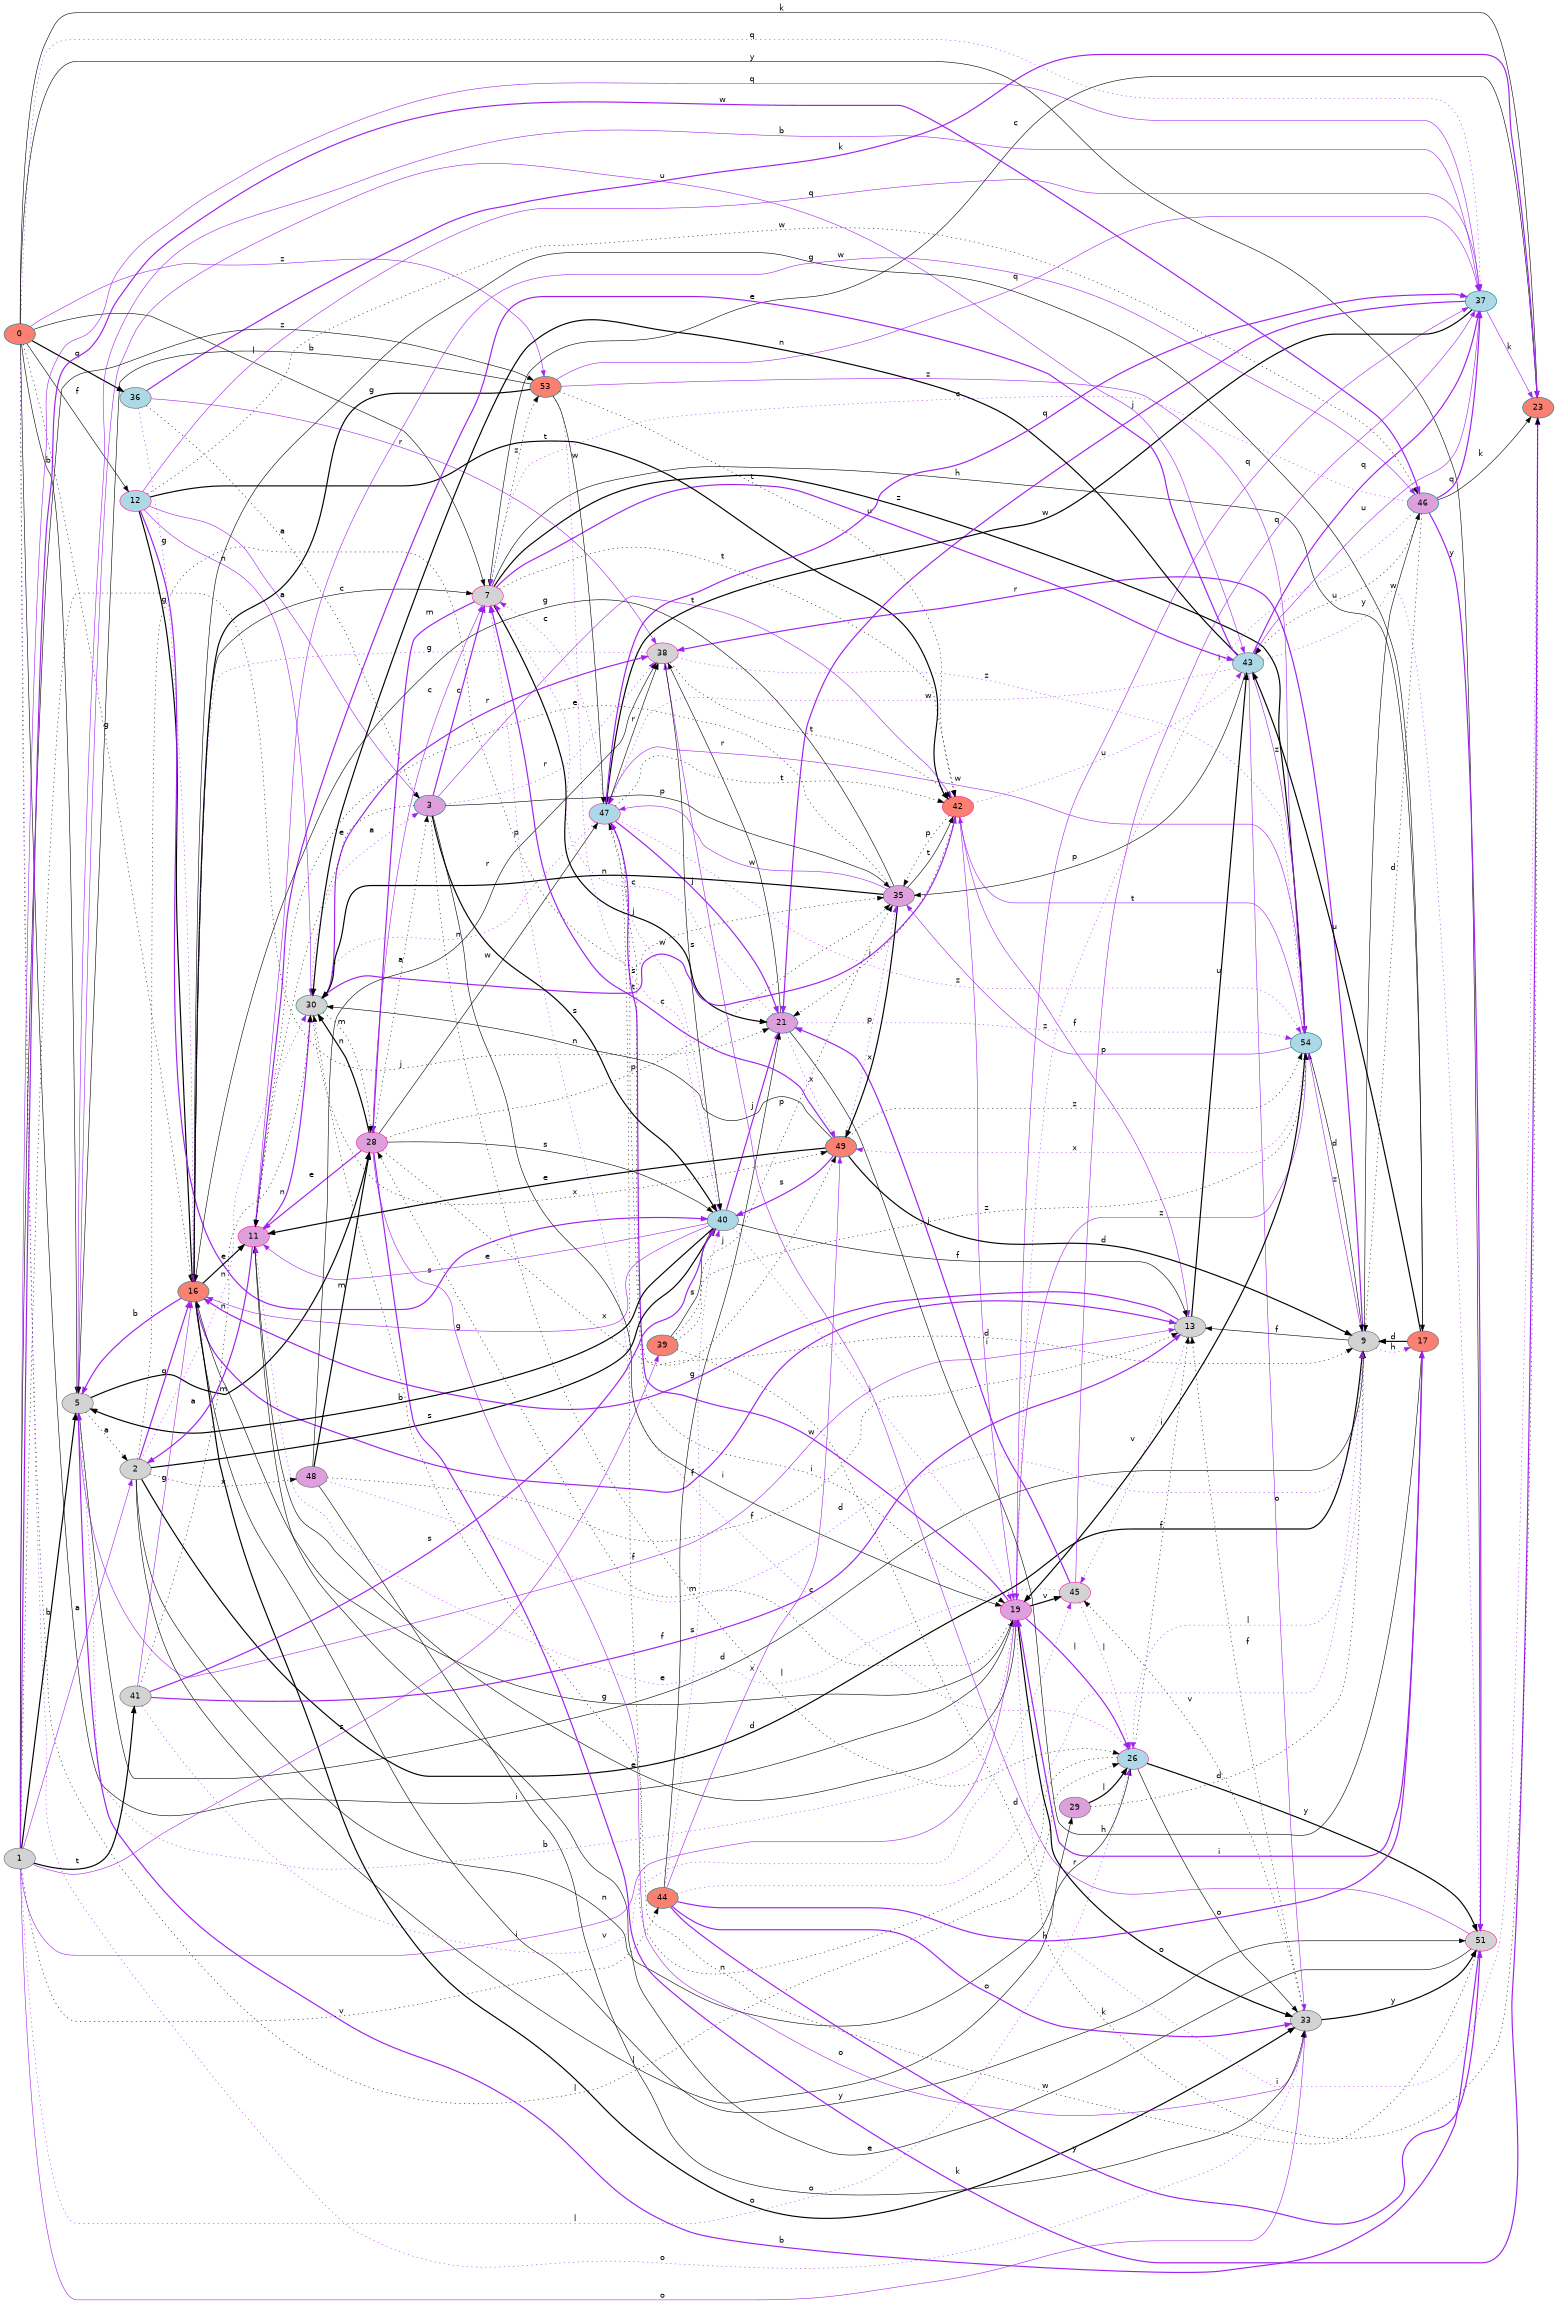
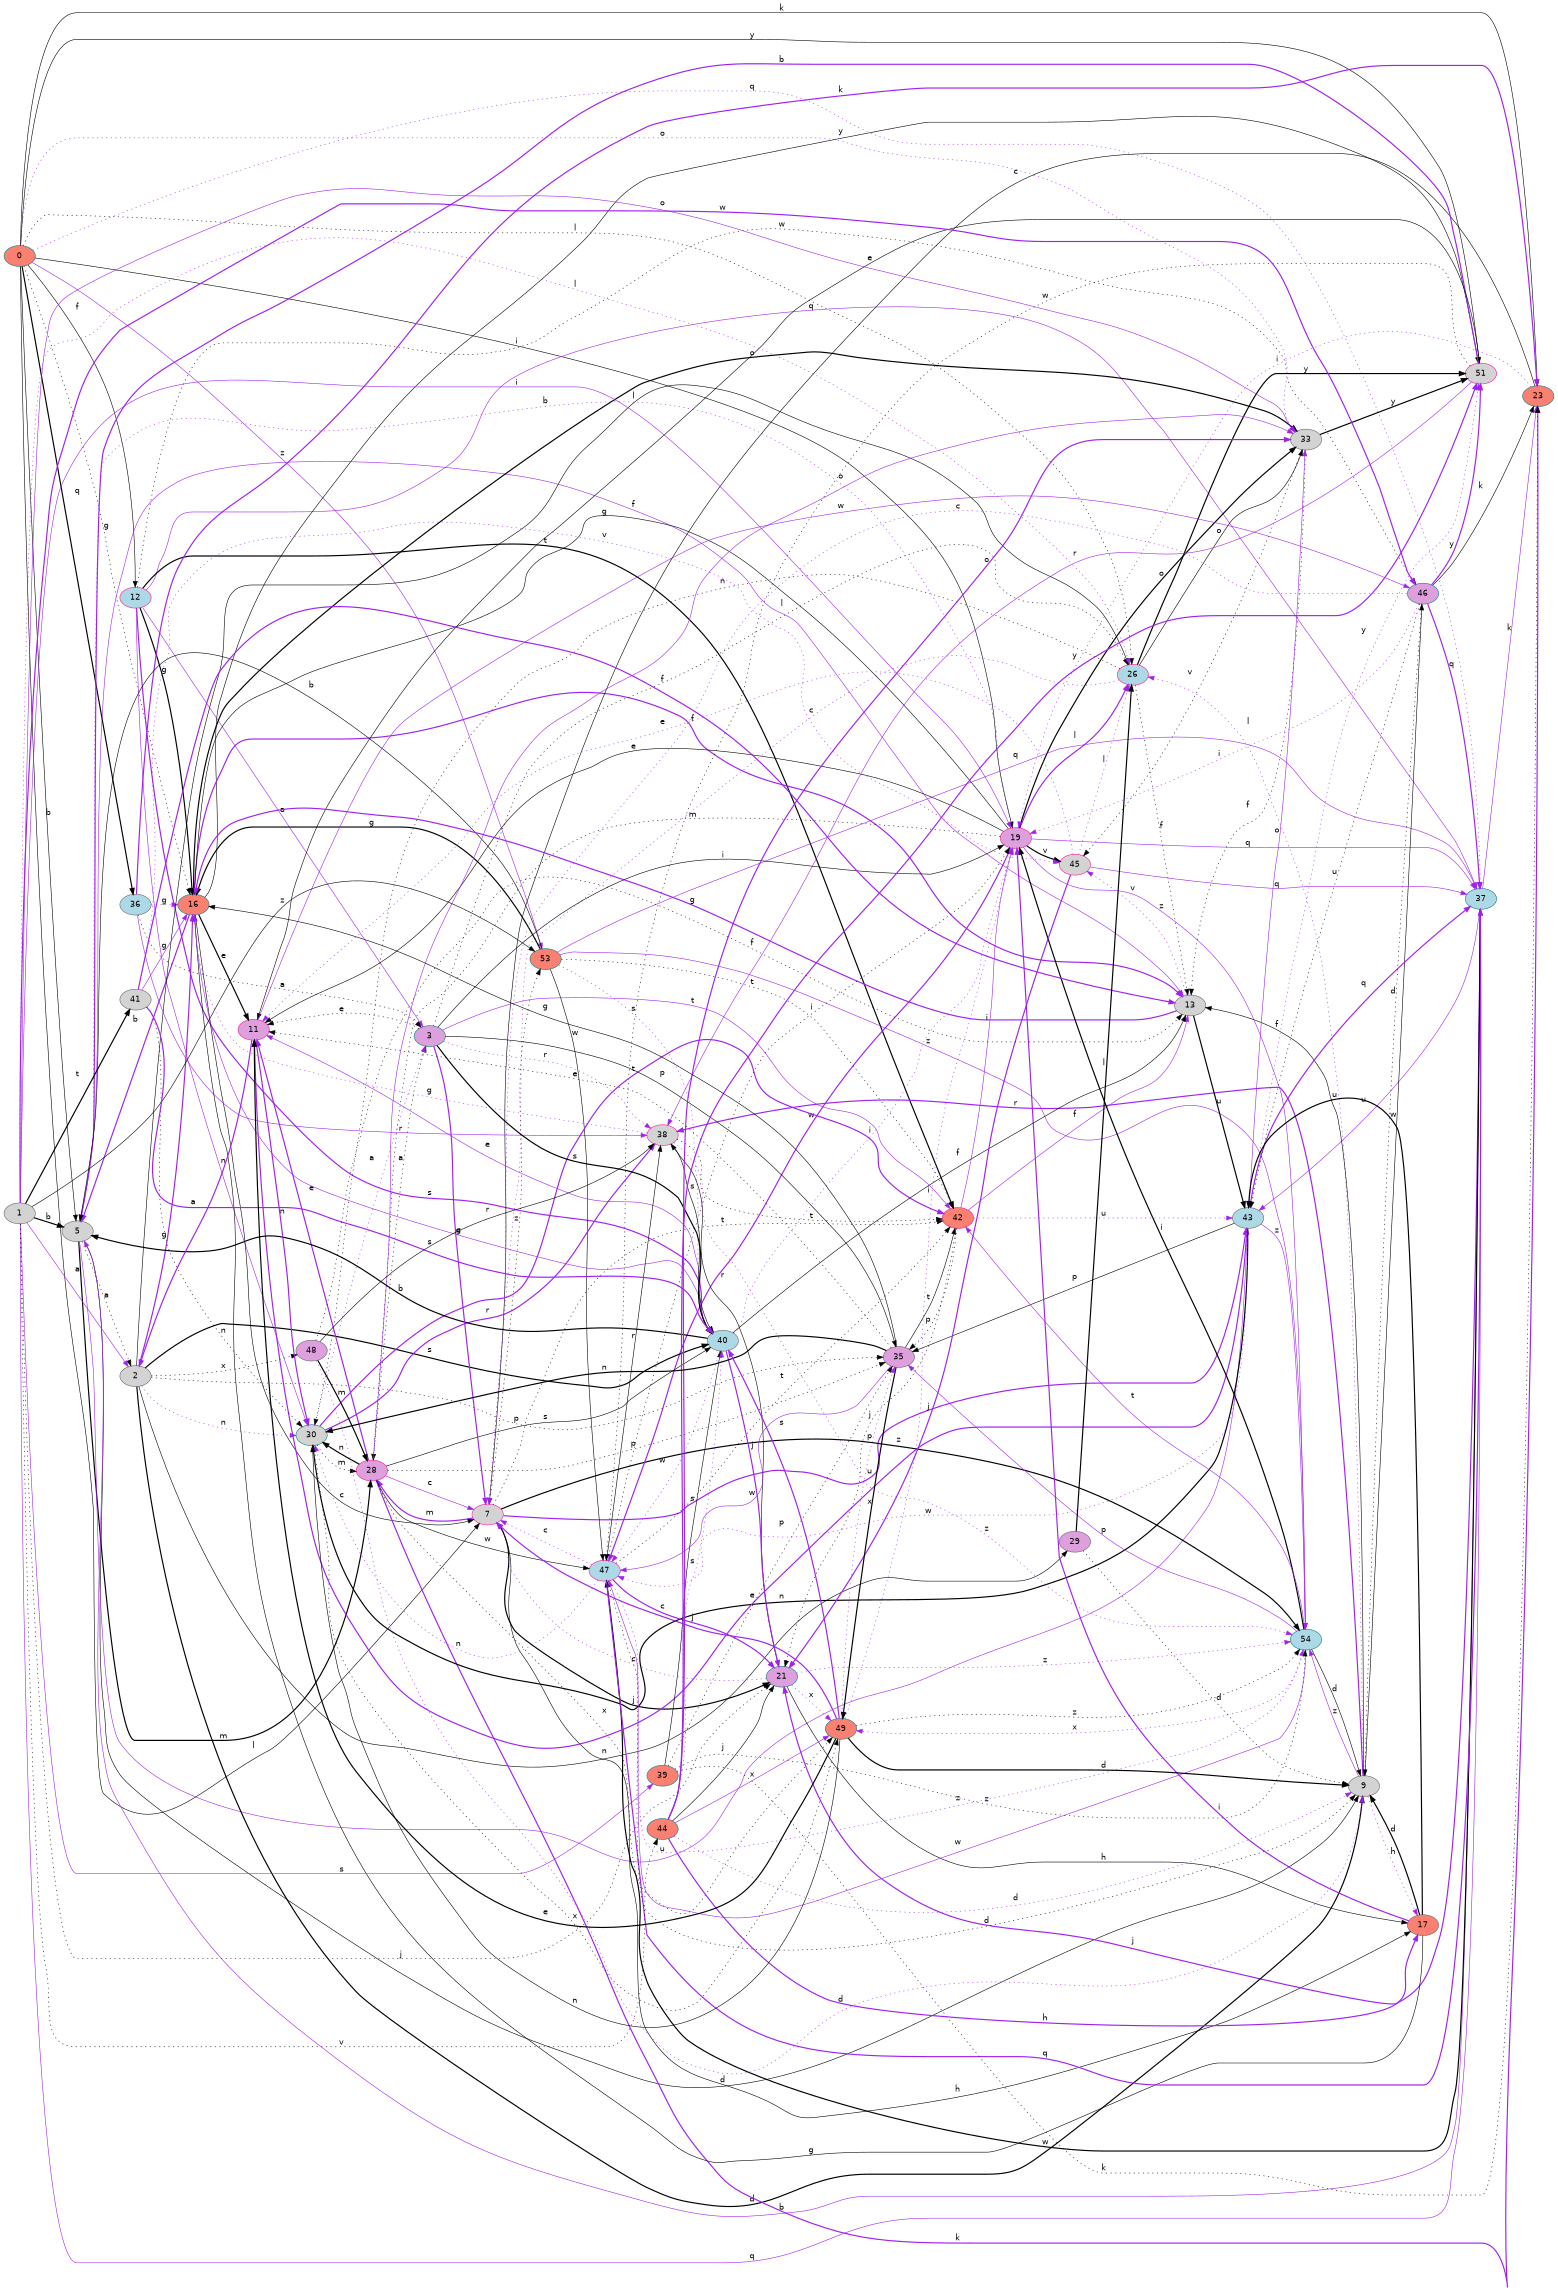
none -> (925, 1286)
(663, 2118) -> none
